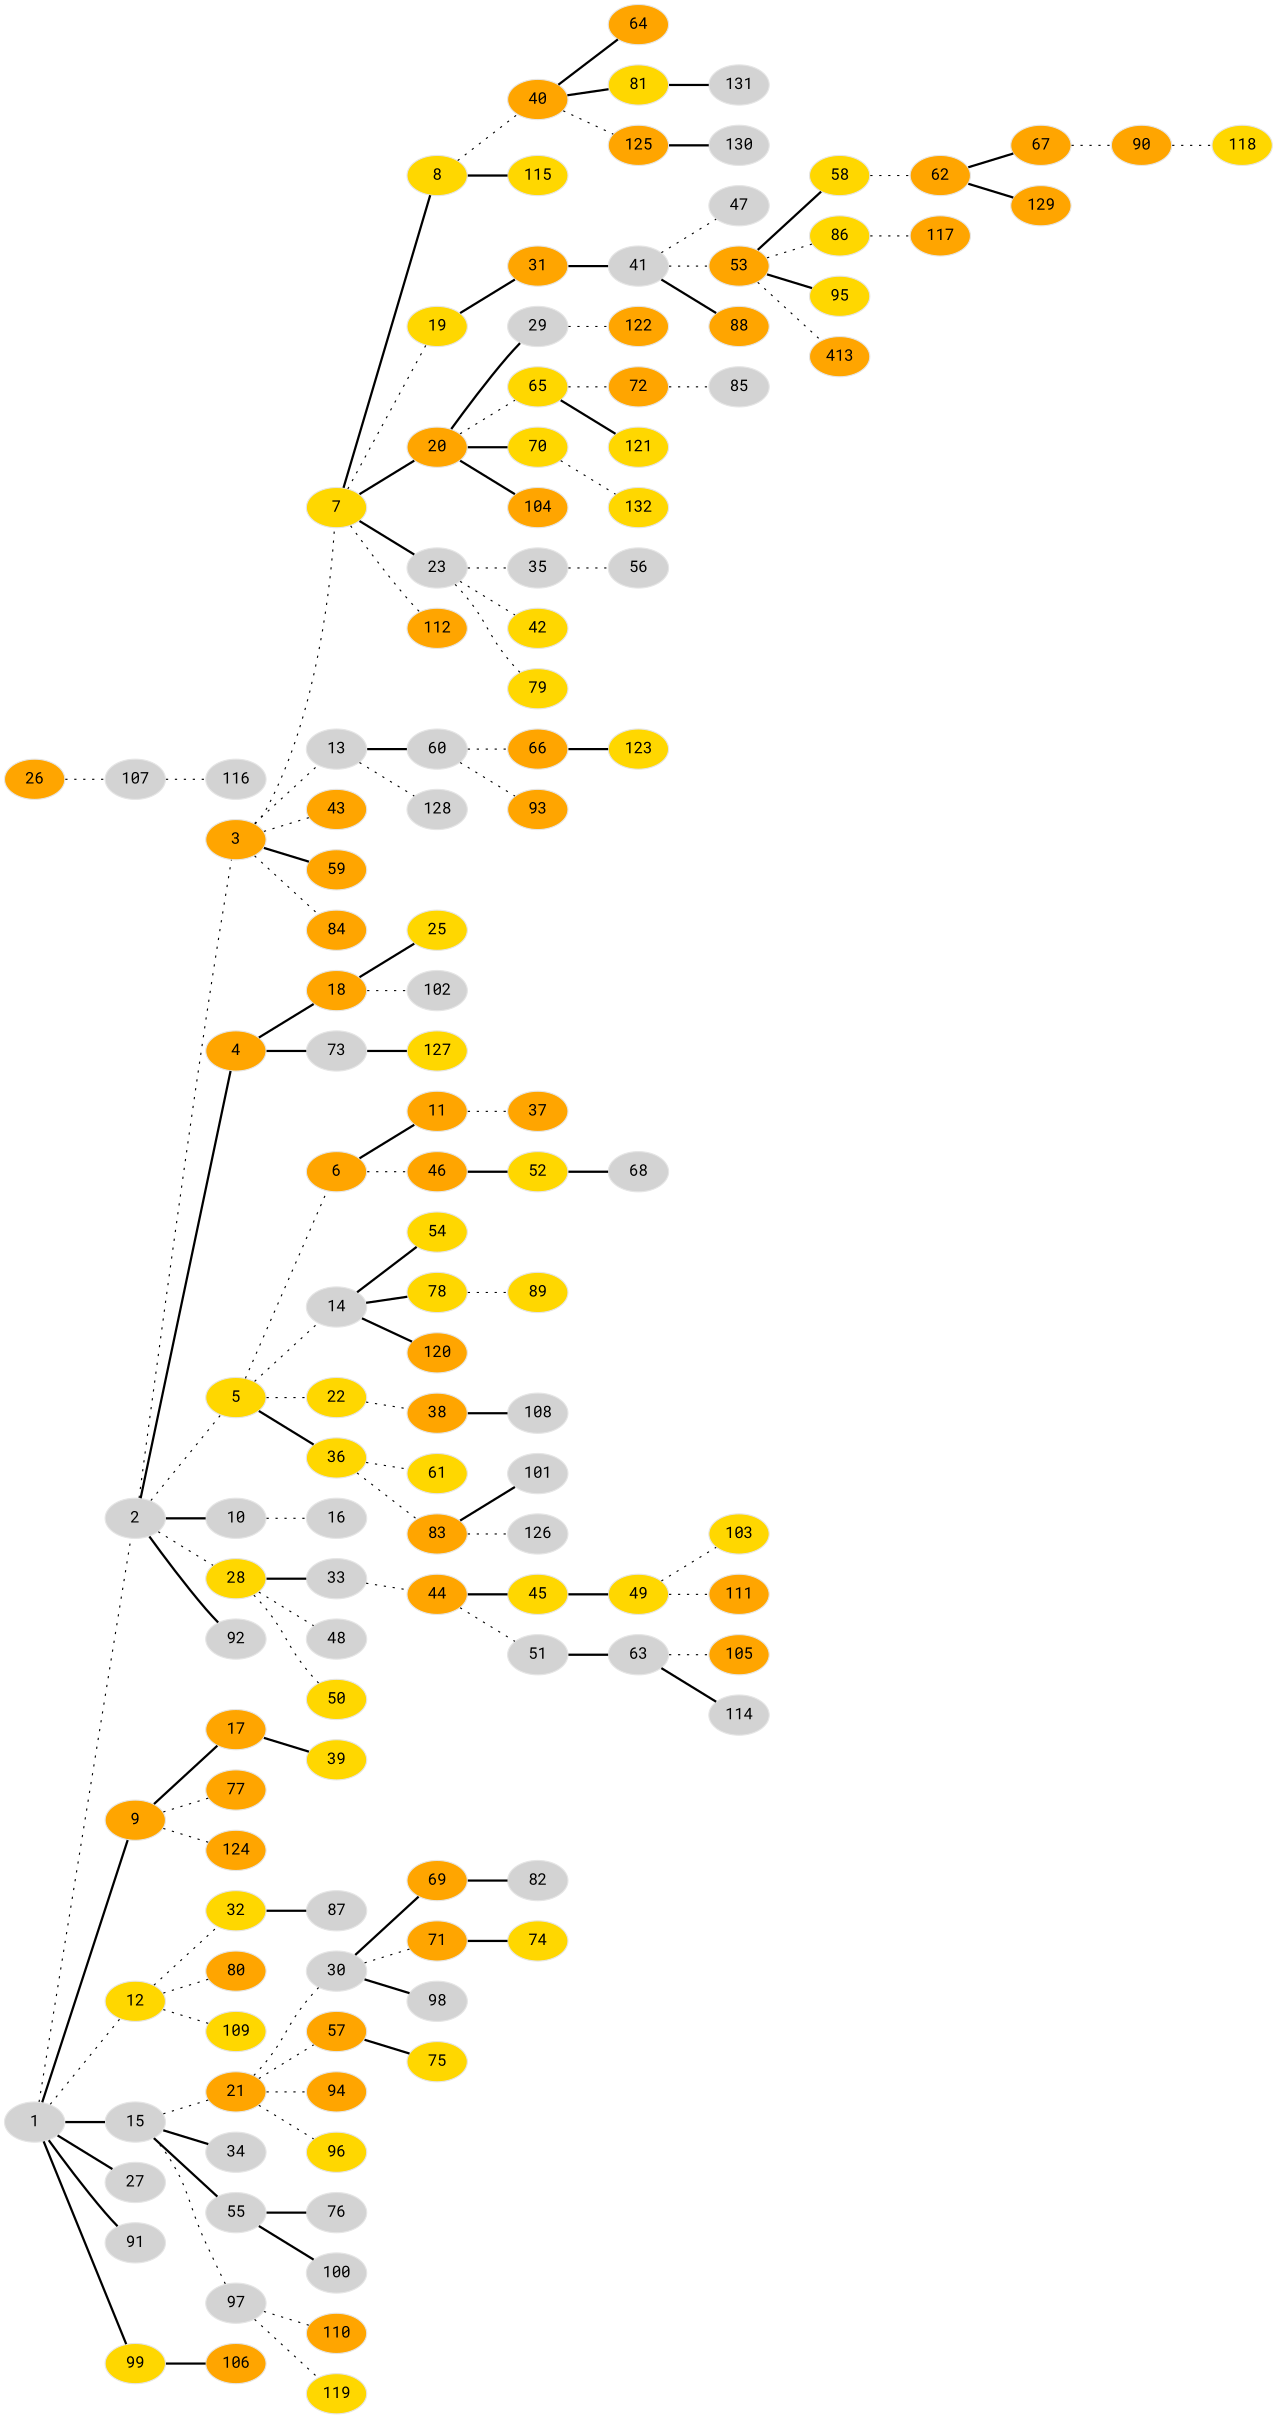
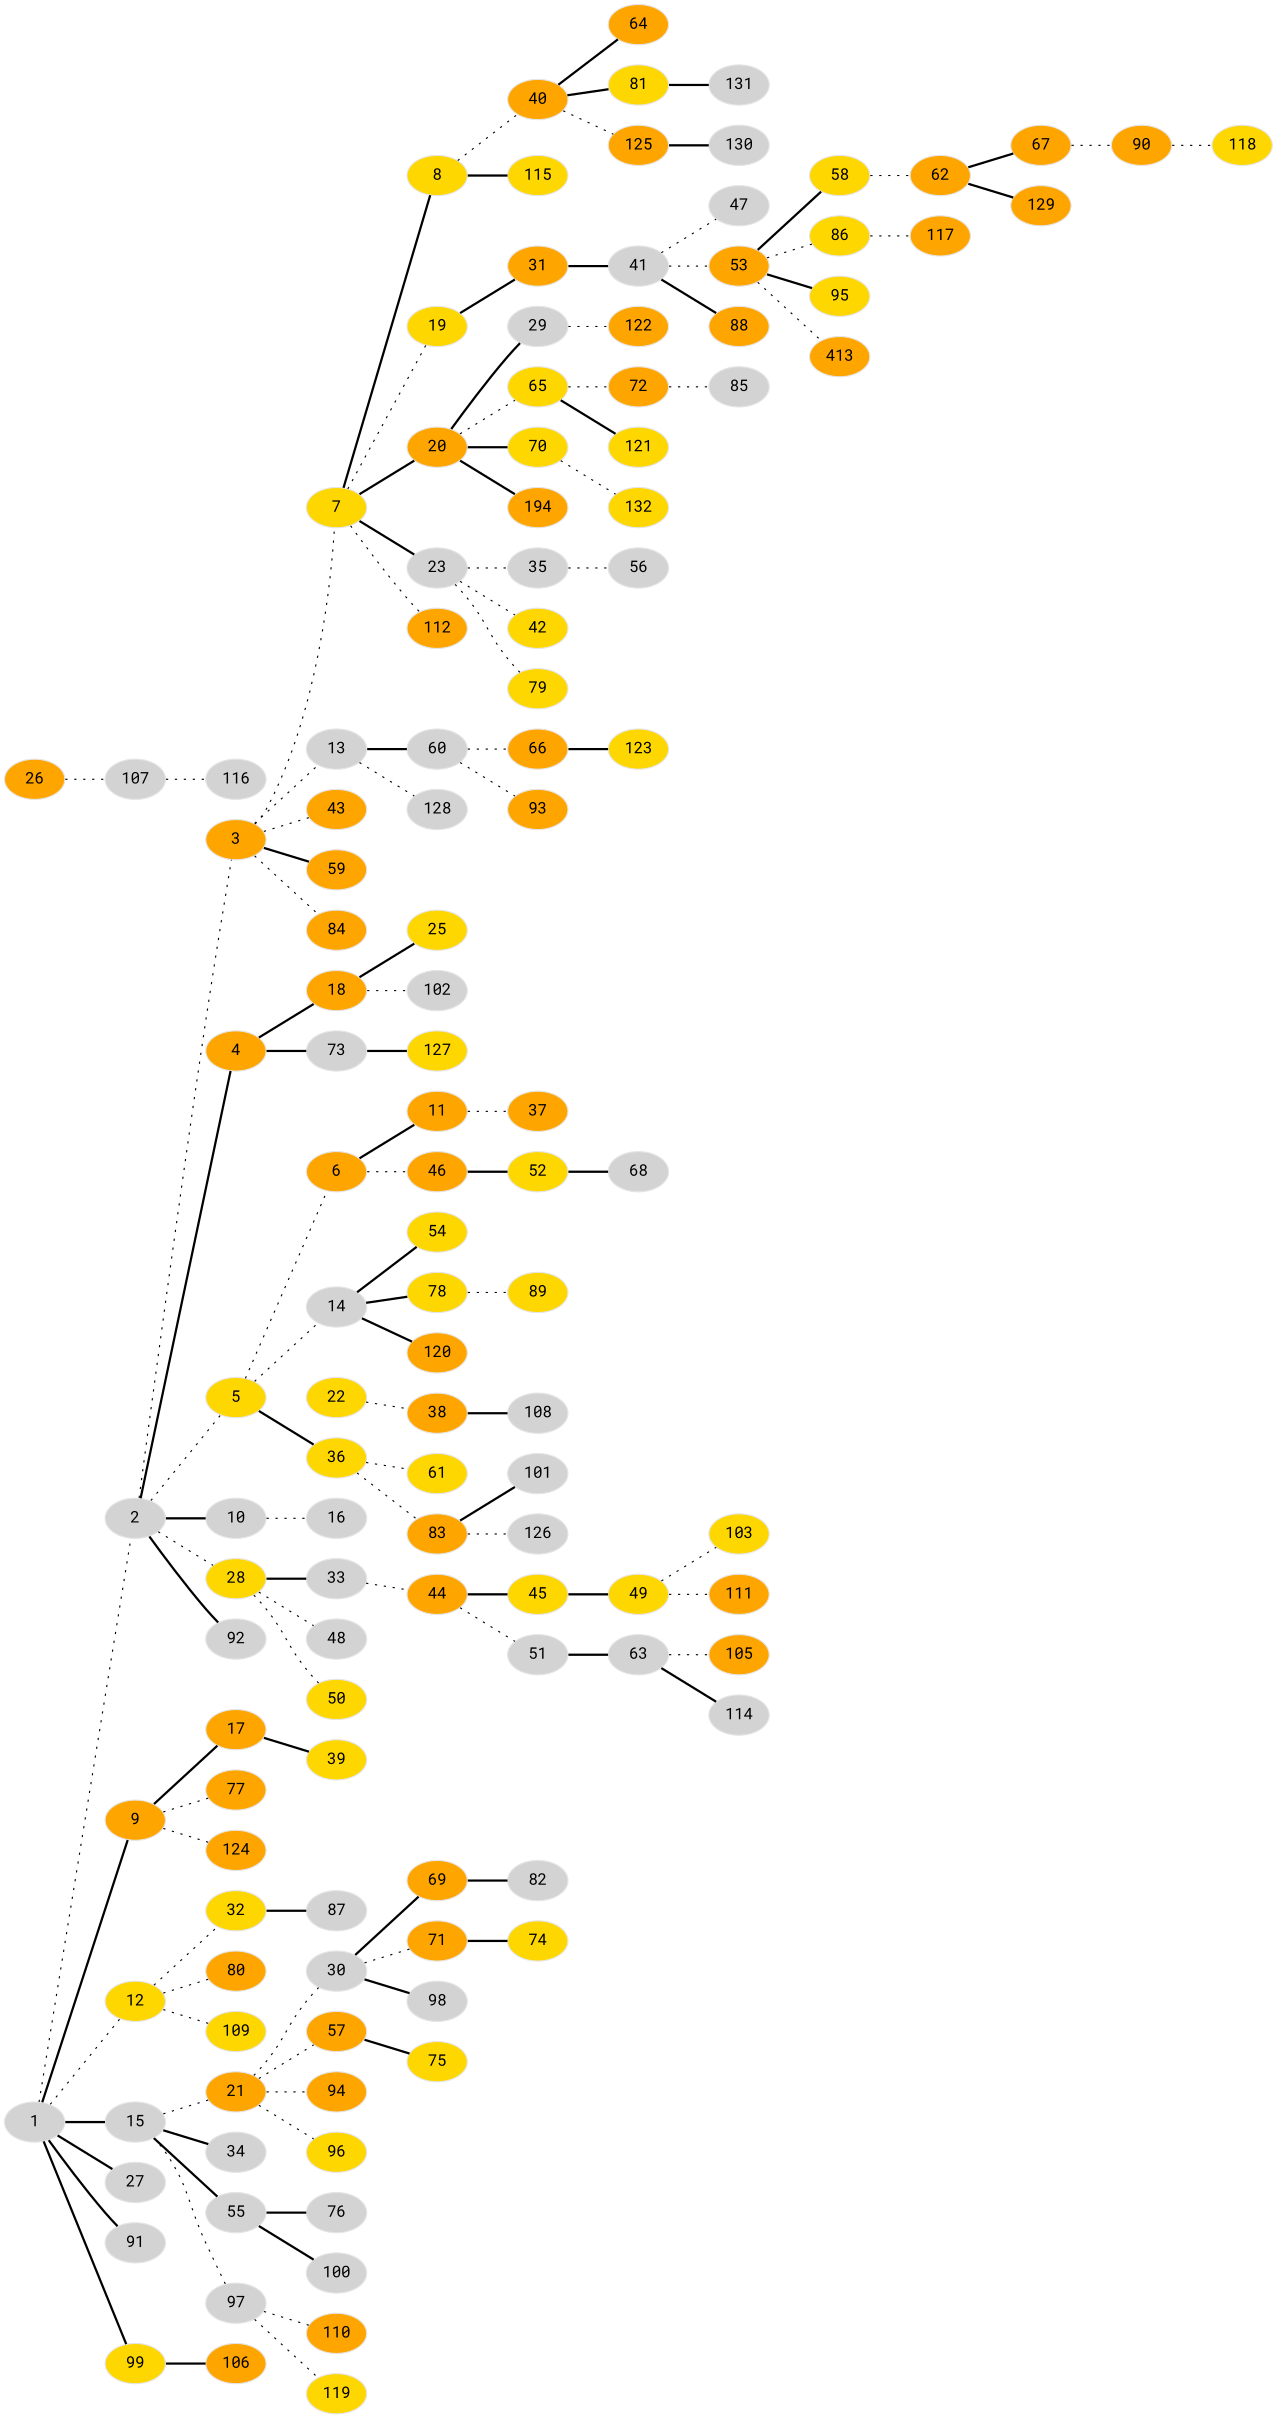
(538, 508) -> (538, 508)
(286, 1398) -> none
